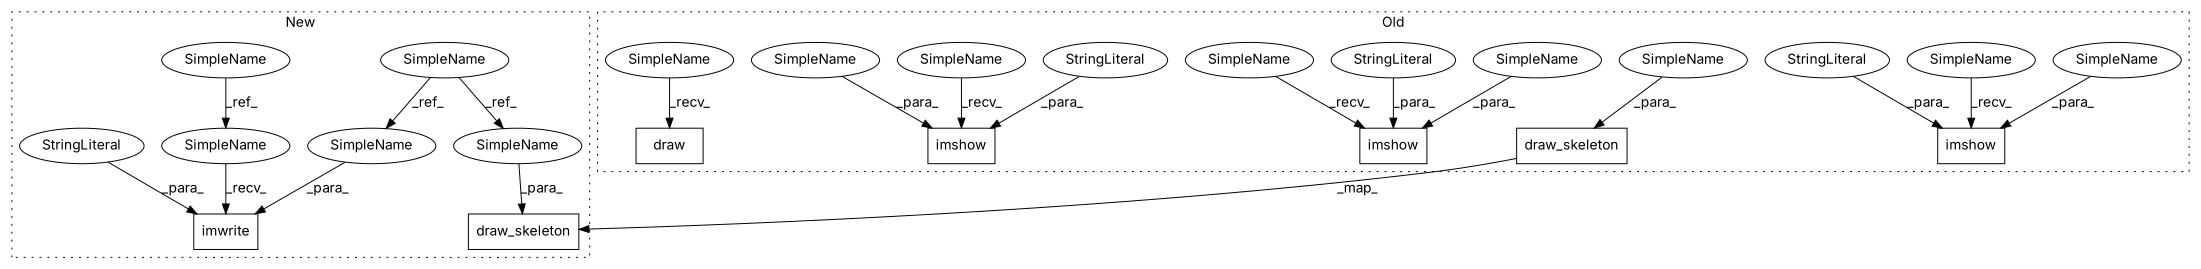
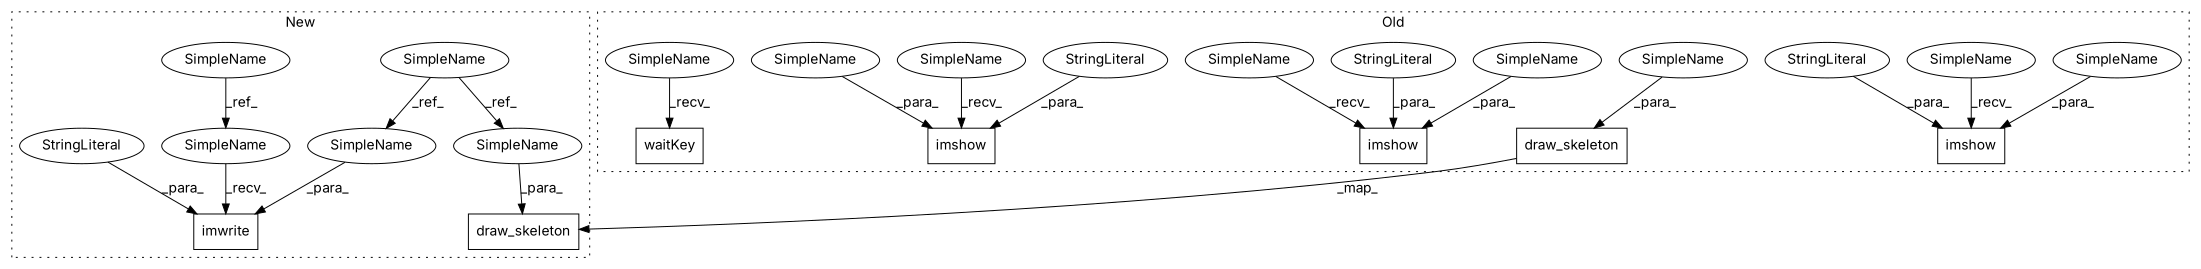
(670, 146) -> (670, 146)
